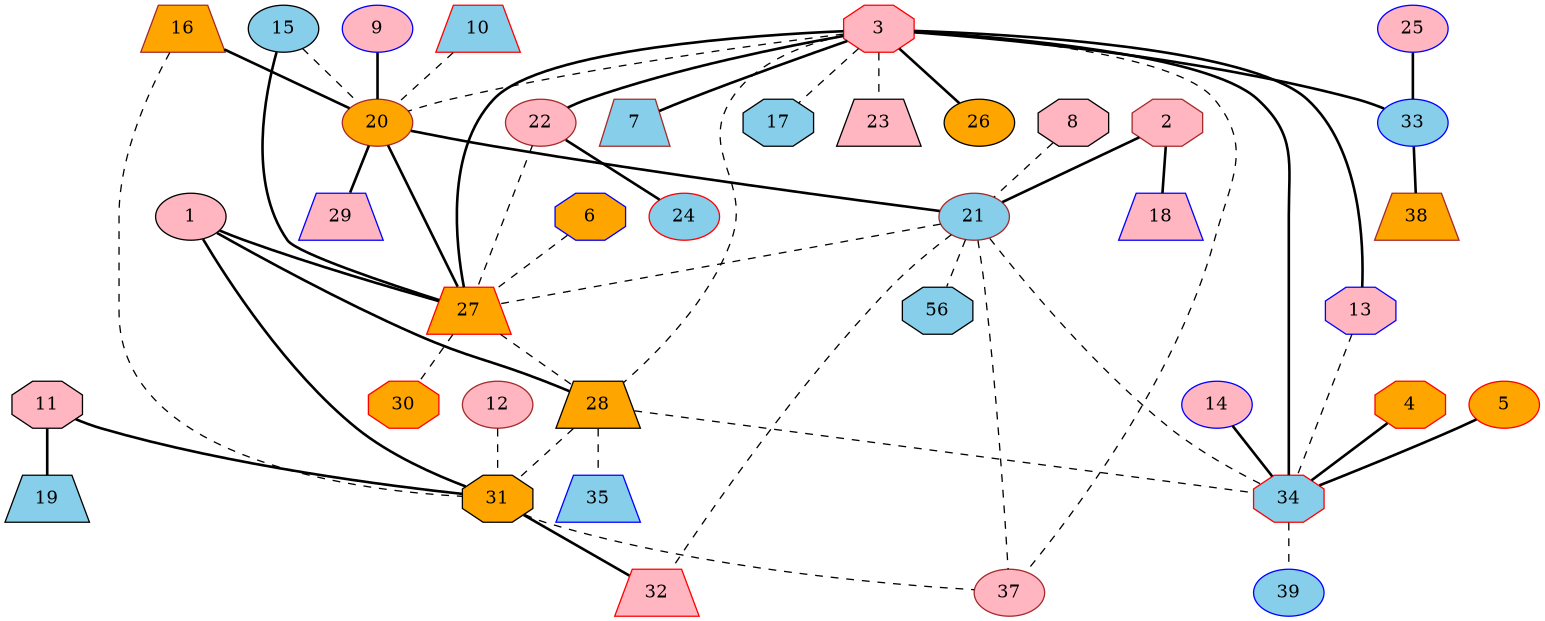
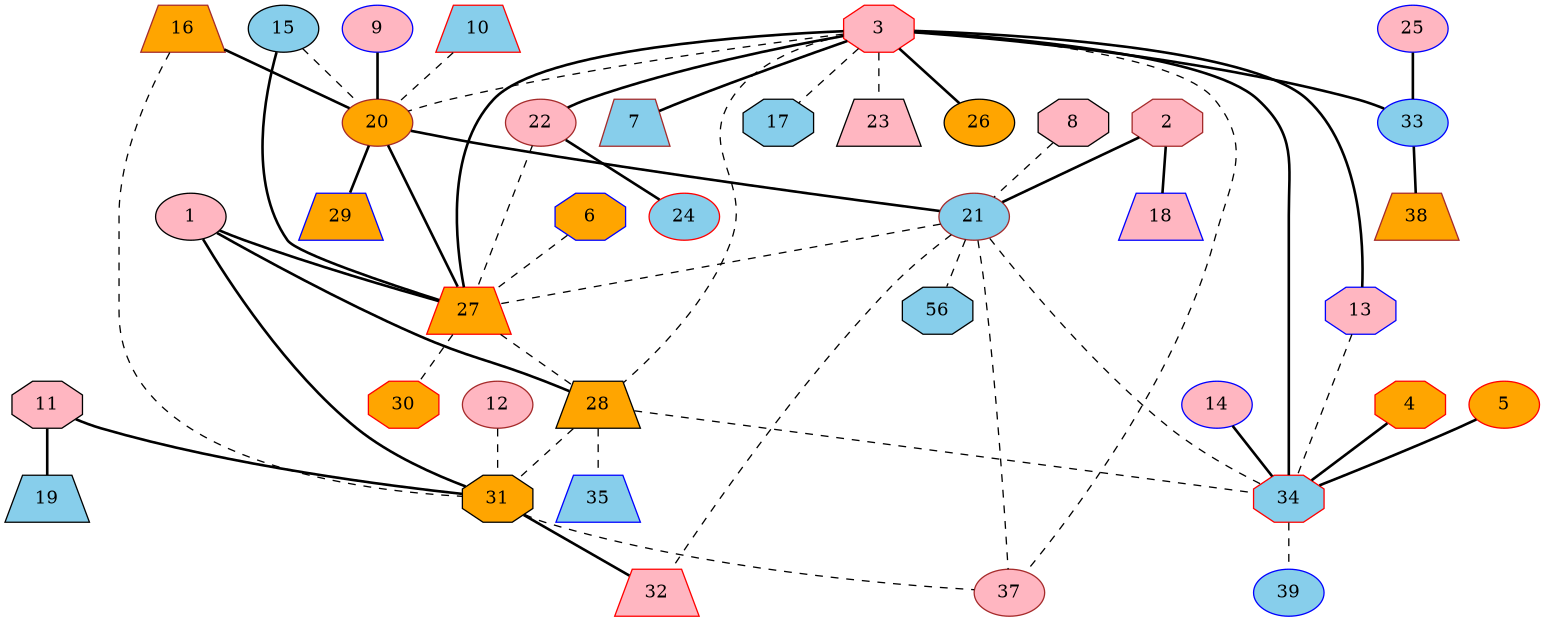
(341, 217) -> (341, 217)
